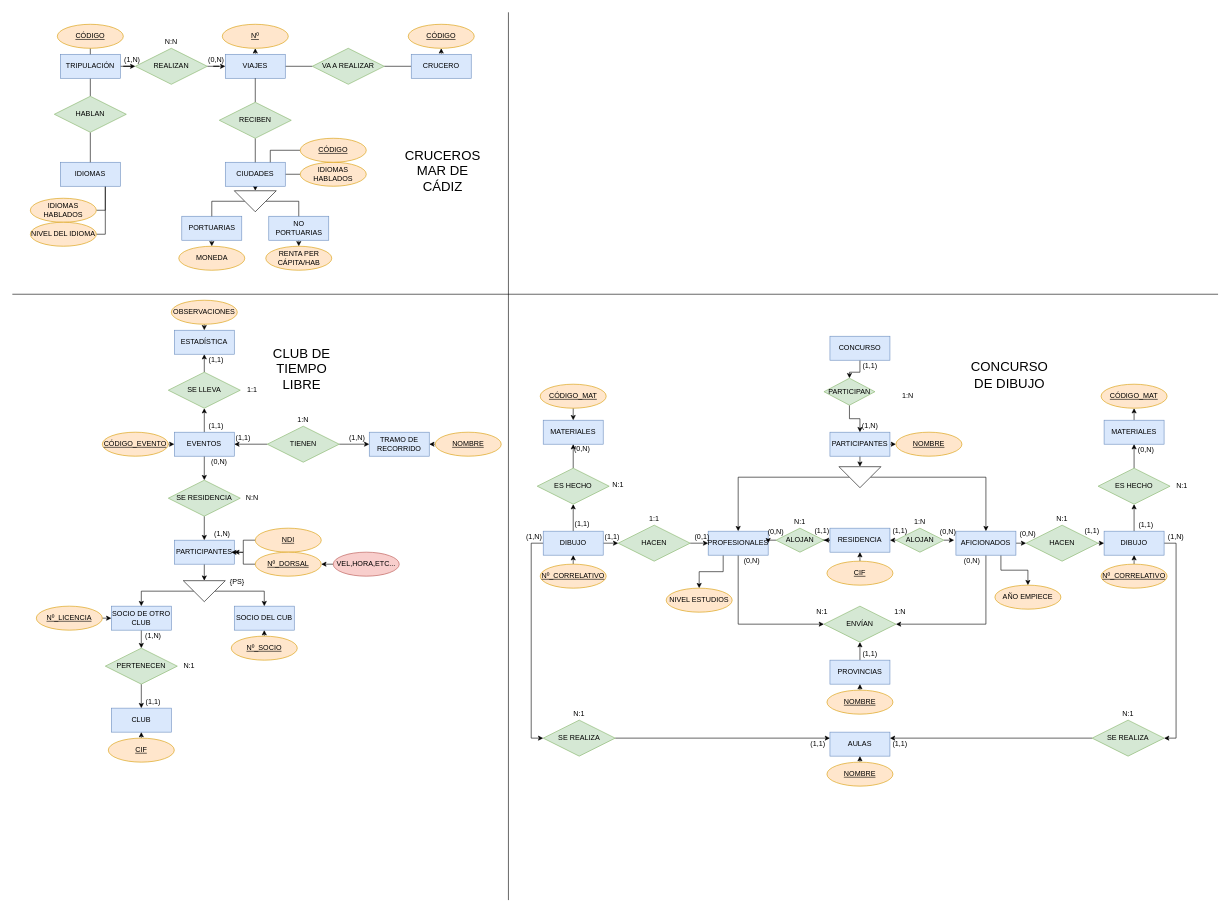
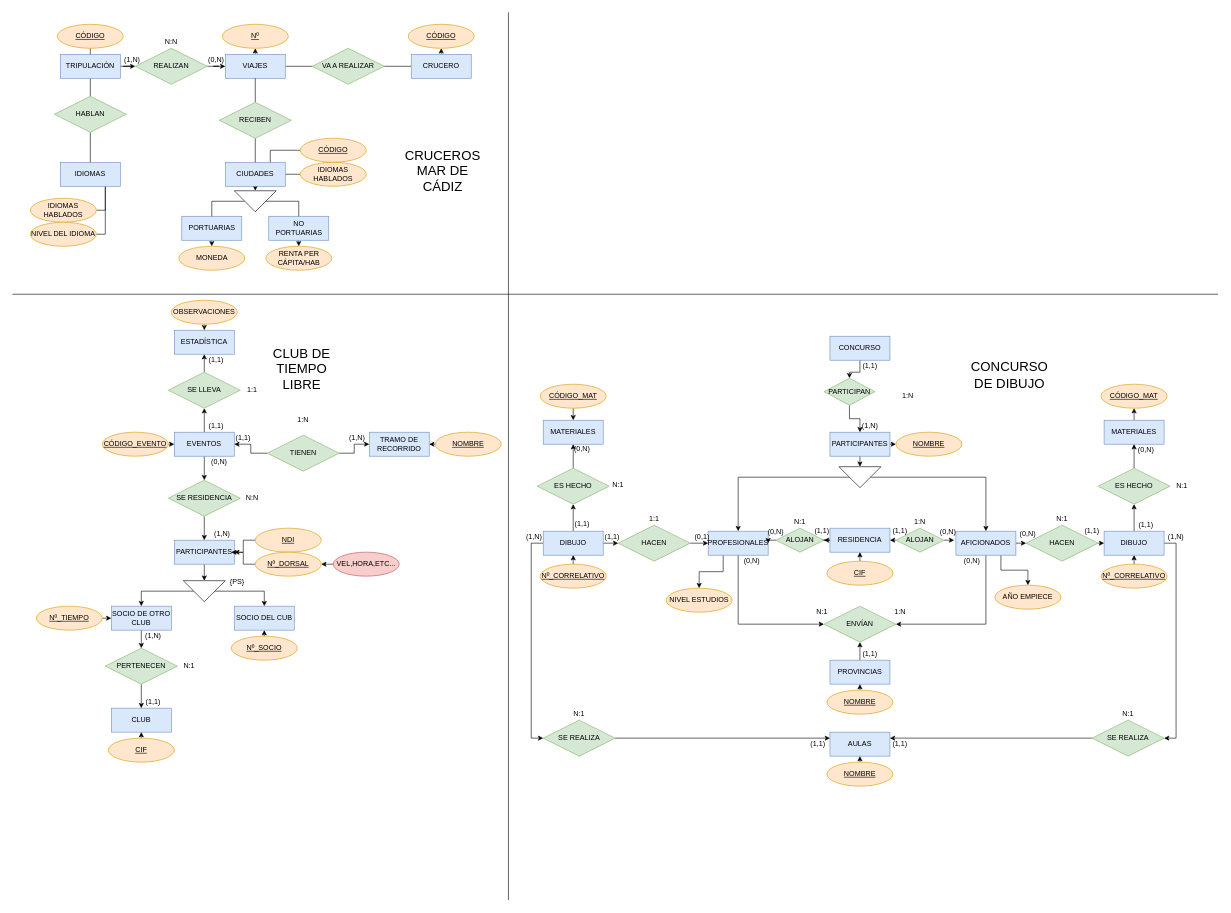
(303, 444) -> (303, 453)
(69, 618) -> (69, 618)
